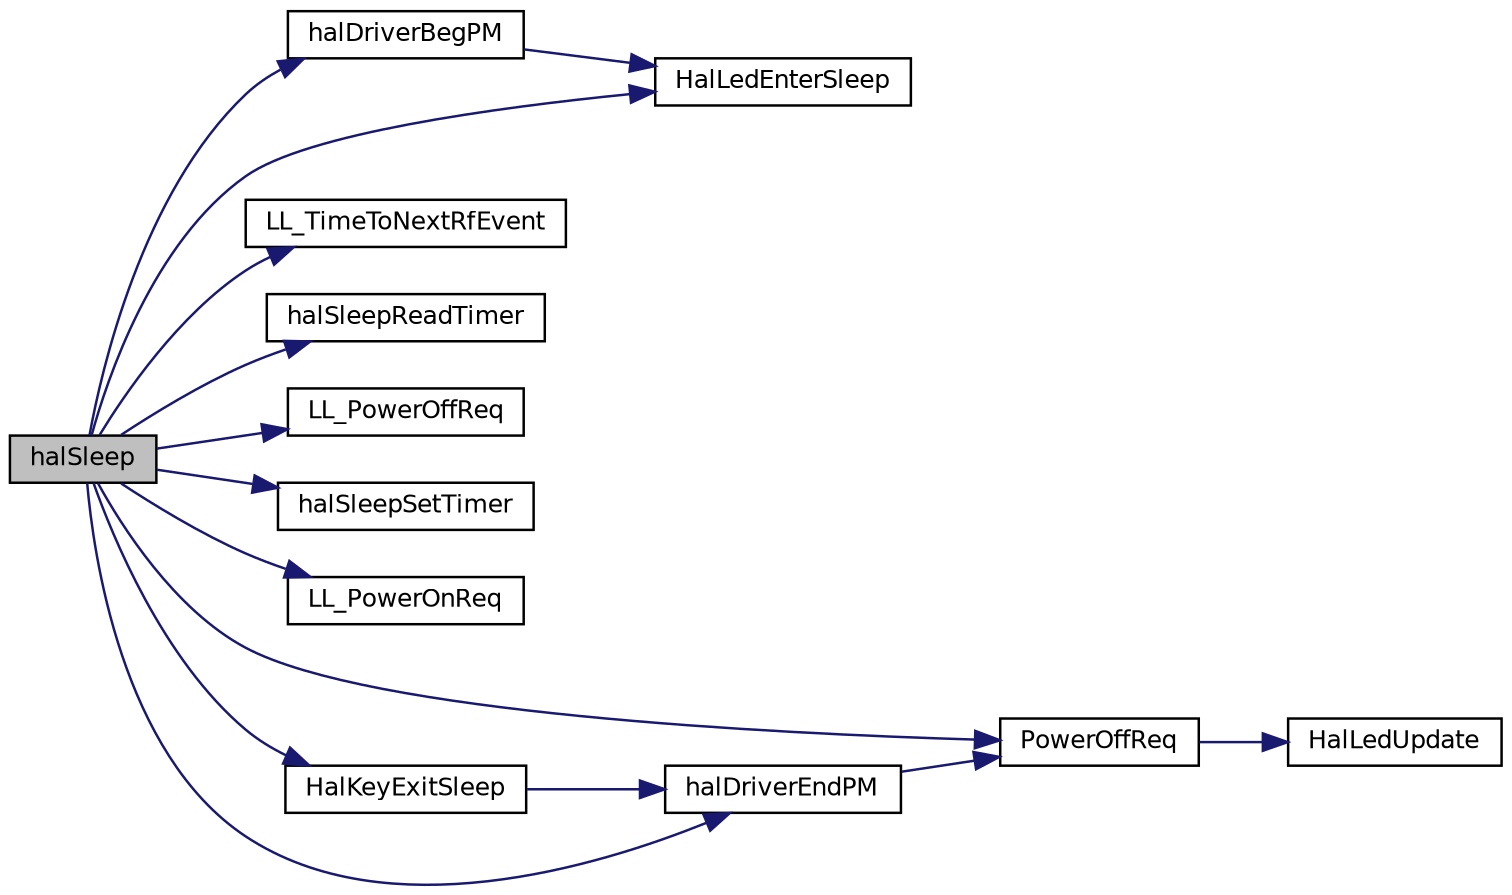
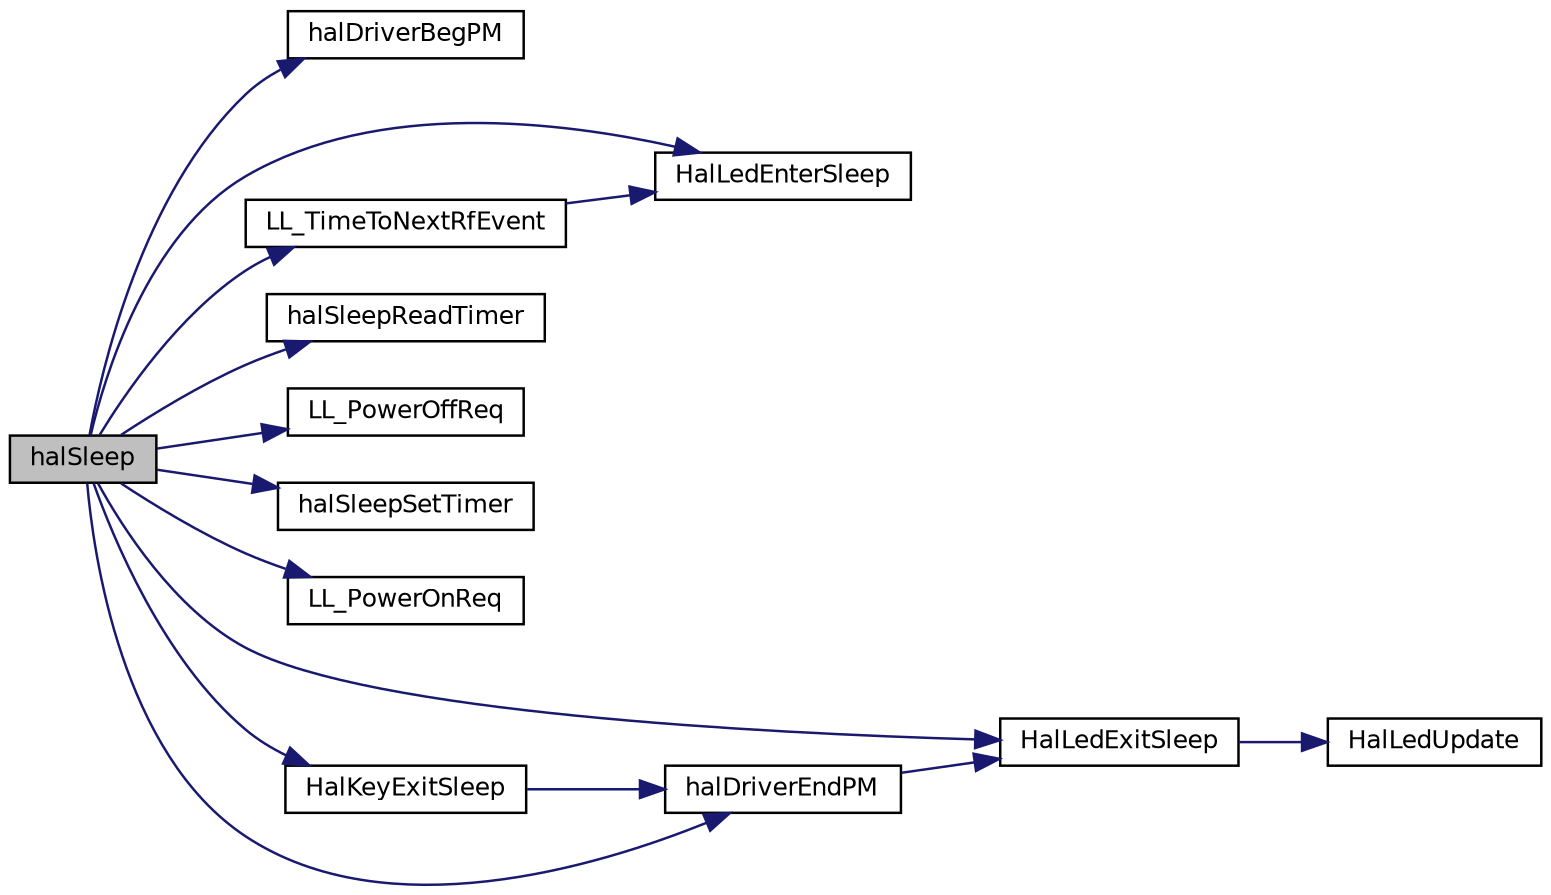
(577, 56) -> (598, 199)
(1100, 742) -> (1119, 742)
